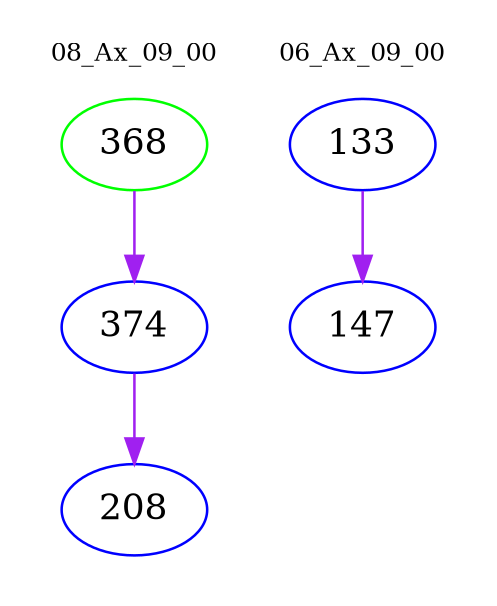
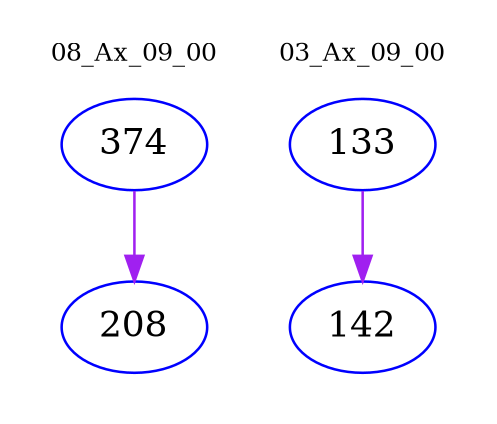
(363, 55) -> (363, 55)
(134, 145) -> none
(363, 327) -> (363, 327)
